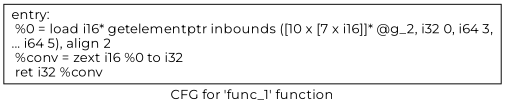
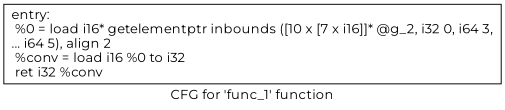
(98, 58) -> (99, 58)
